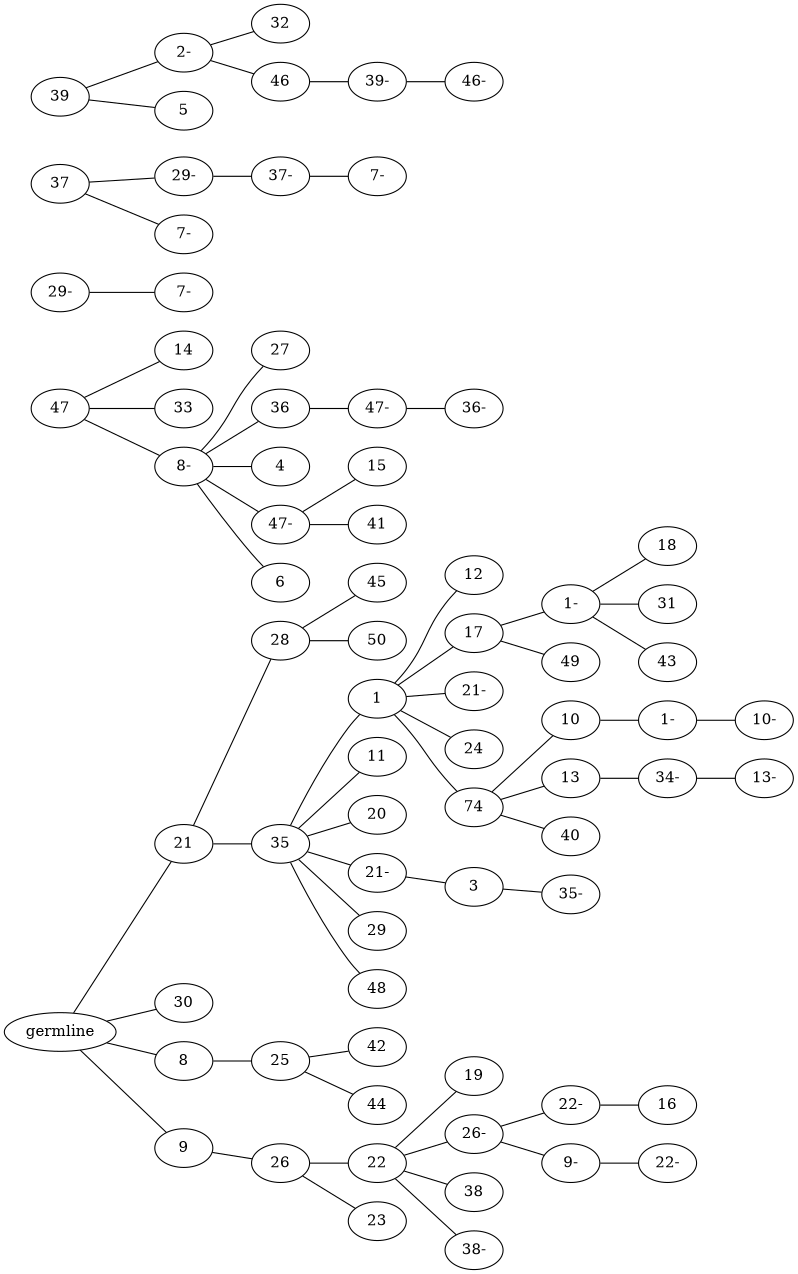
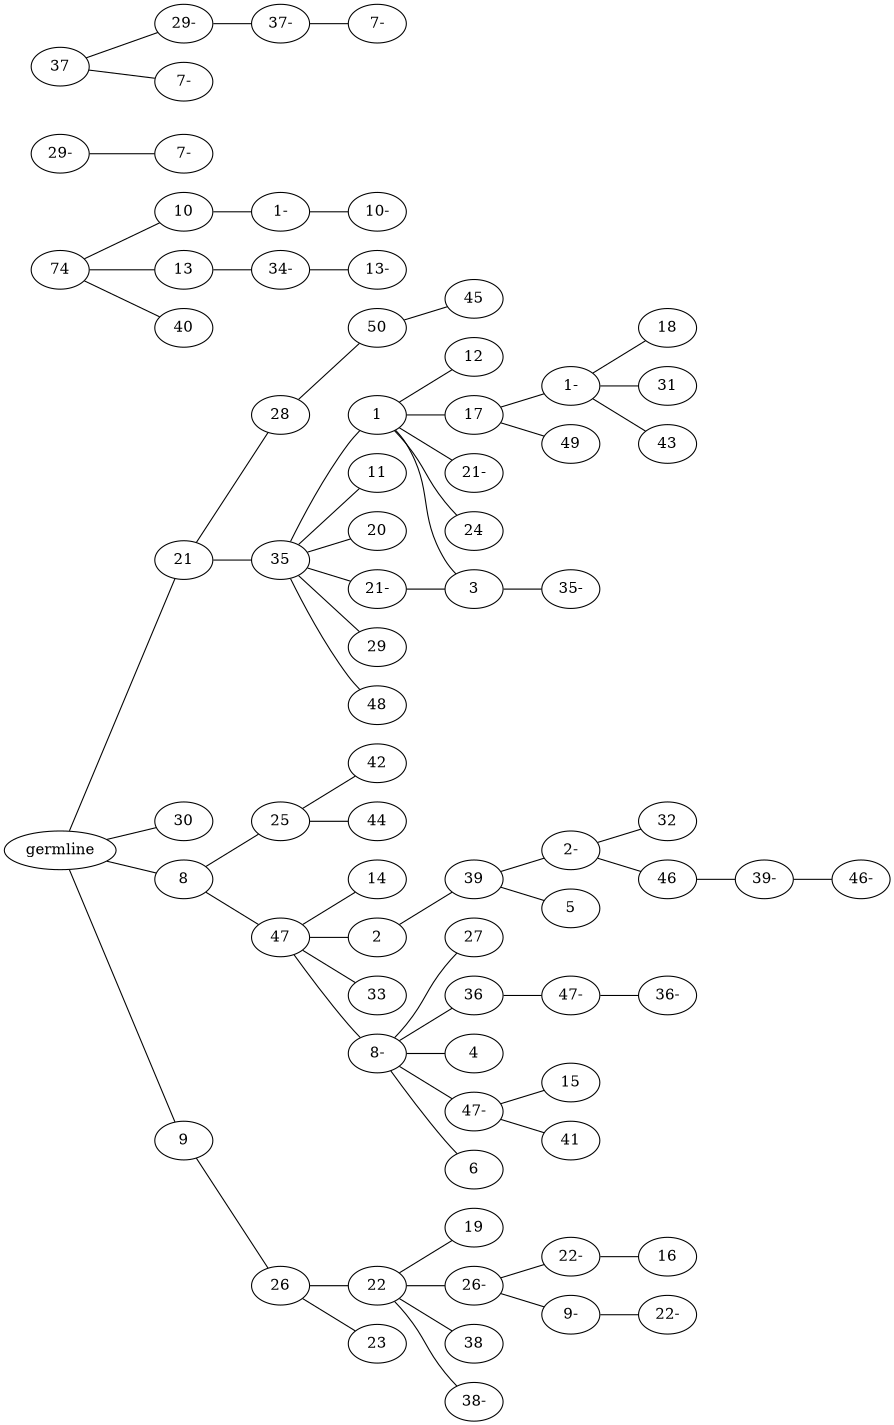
(329, 612) -> (426, 313)
(426, 753) -> (426, 502)
none -> (232, 908)
none -> (377, 937)
